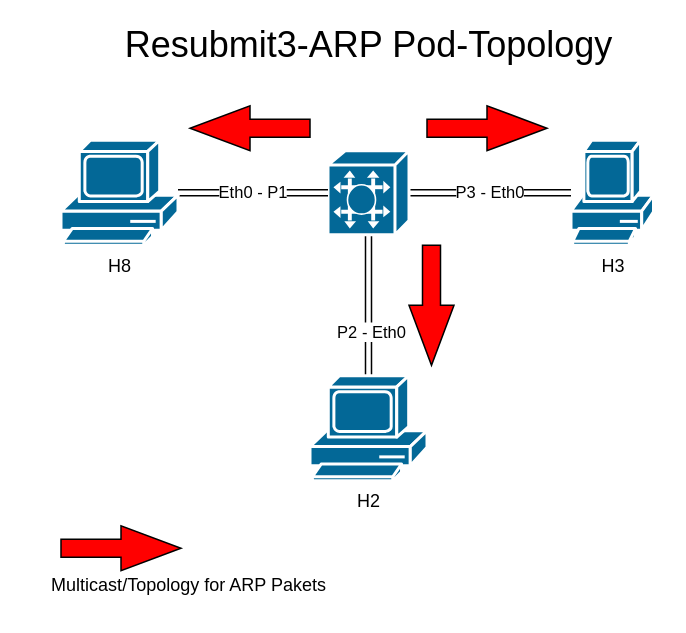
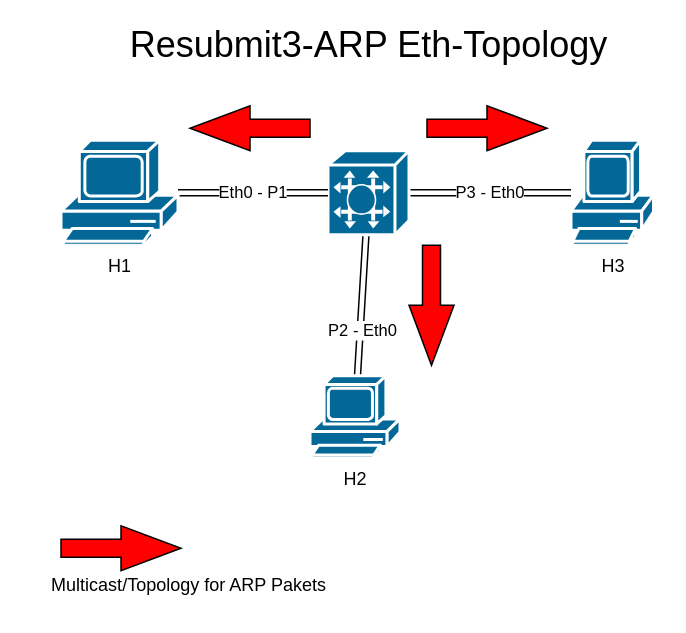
(369, 46) -> (369, 46)
(120, 267) -> (120, 267)
(368, 428) -> (355, 417)
